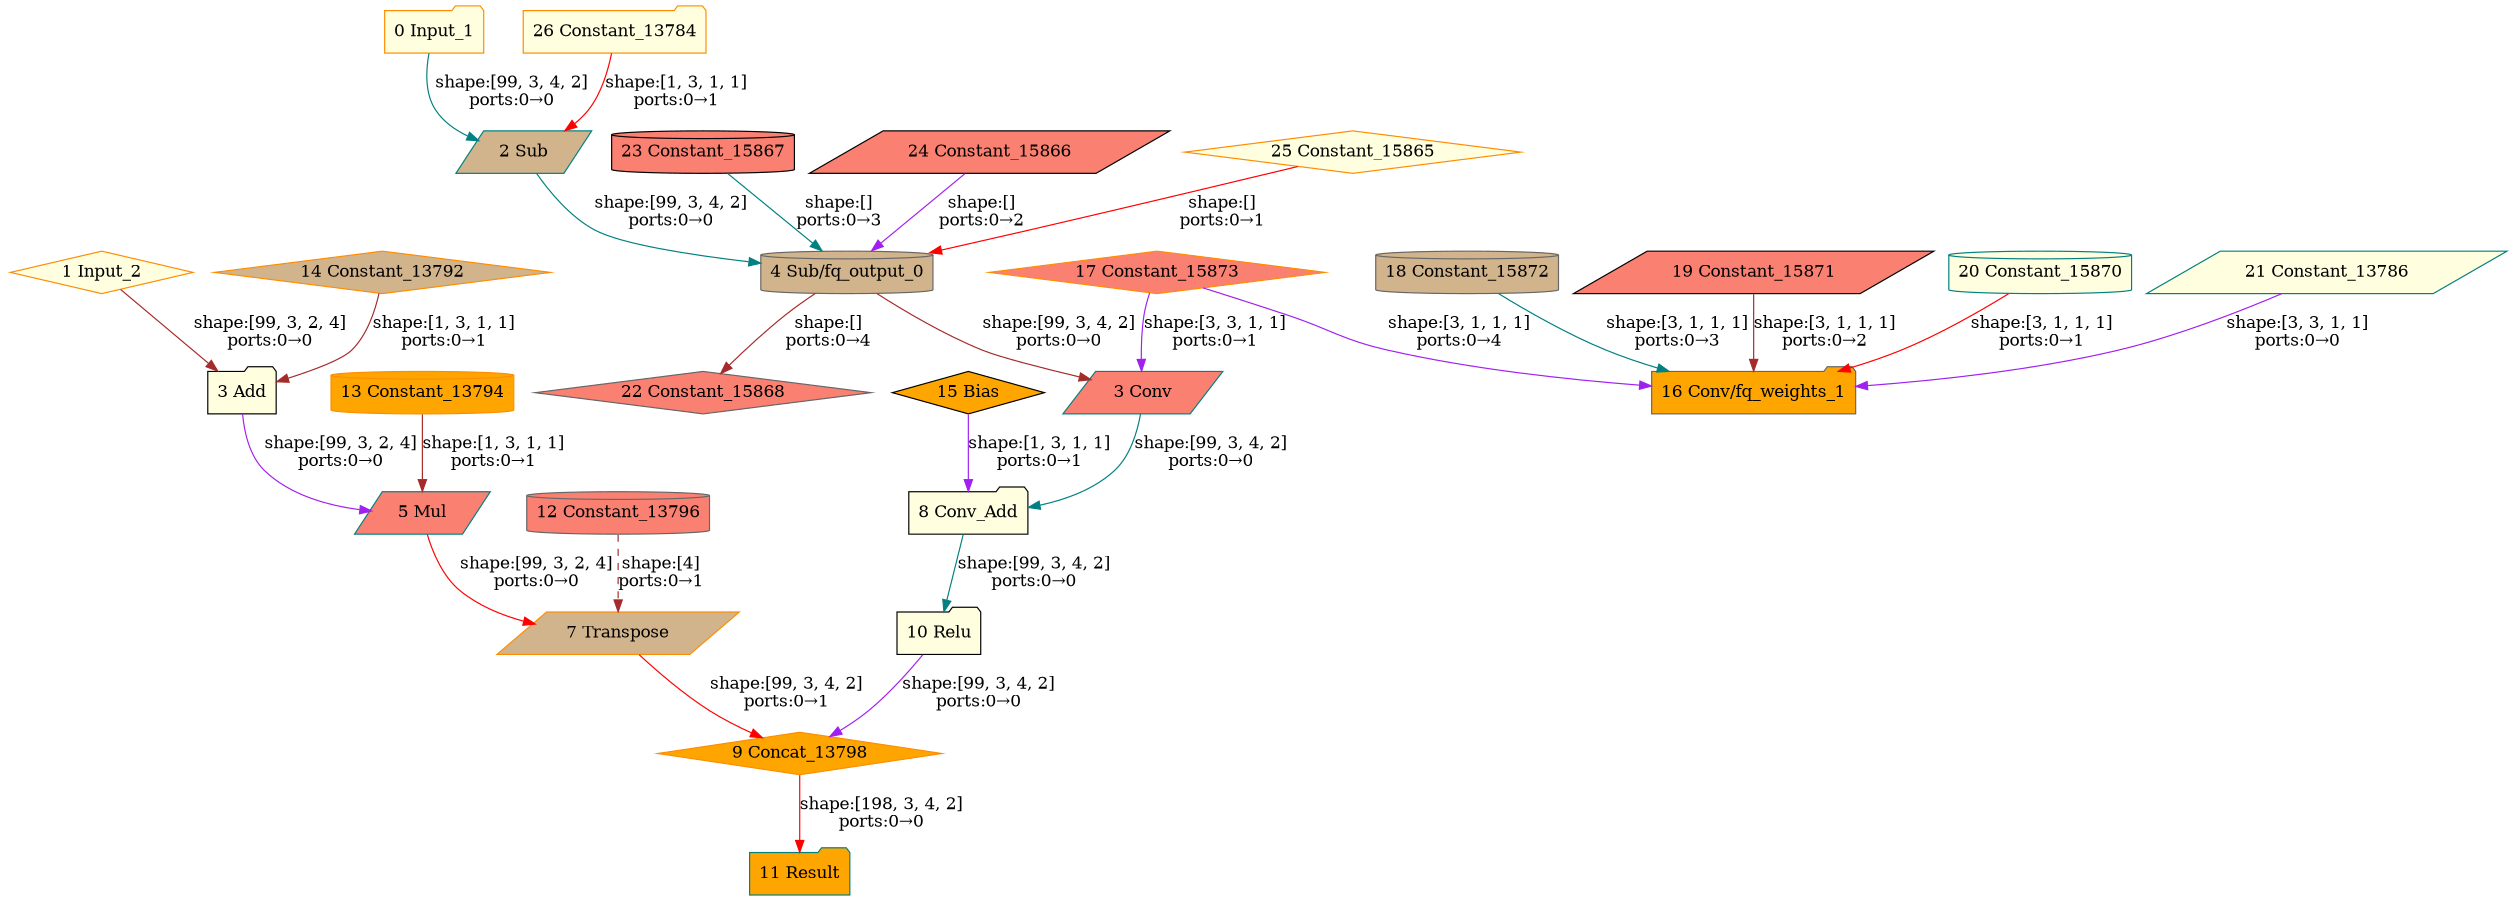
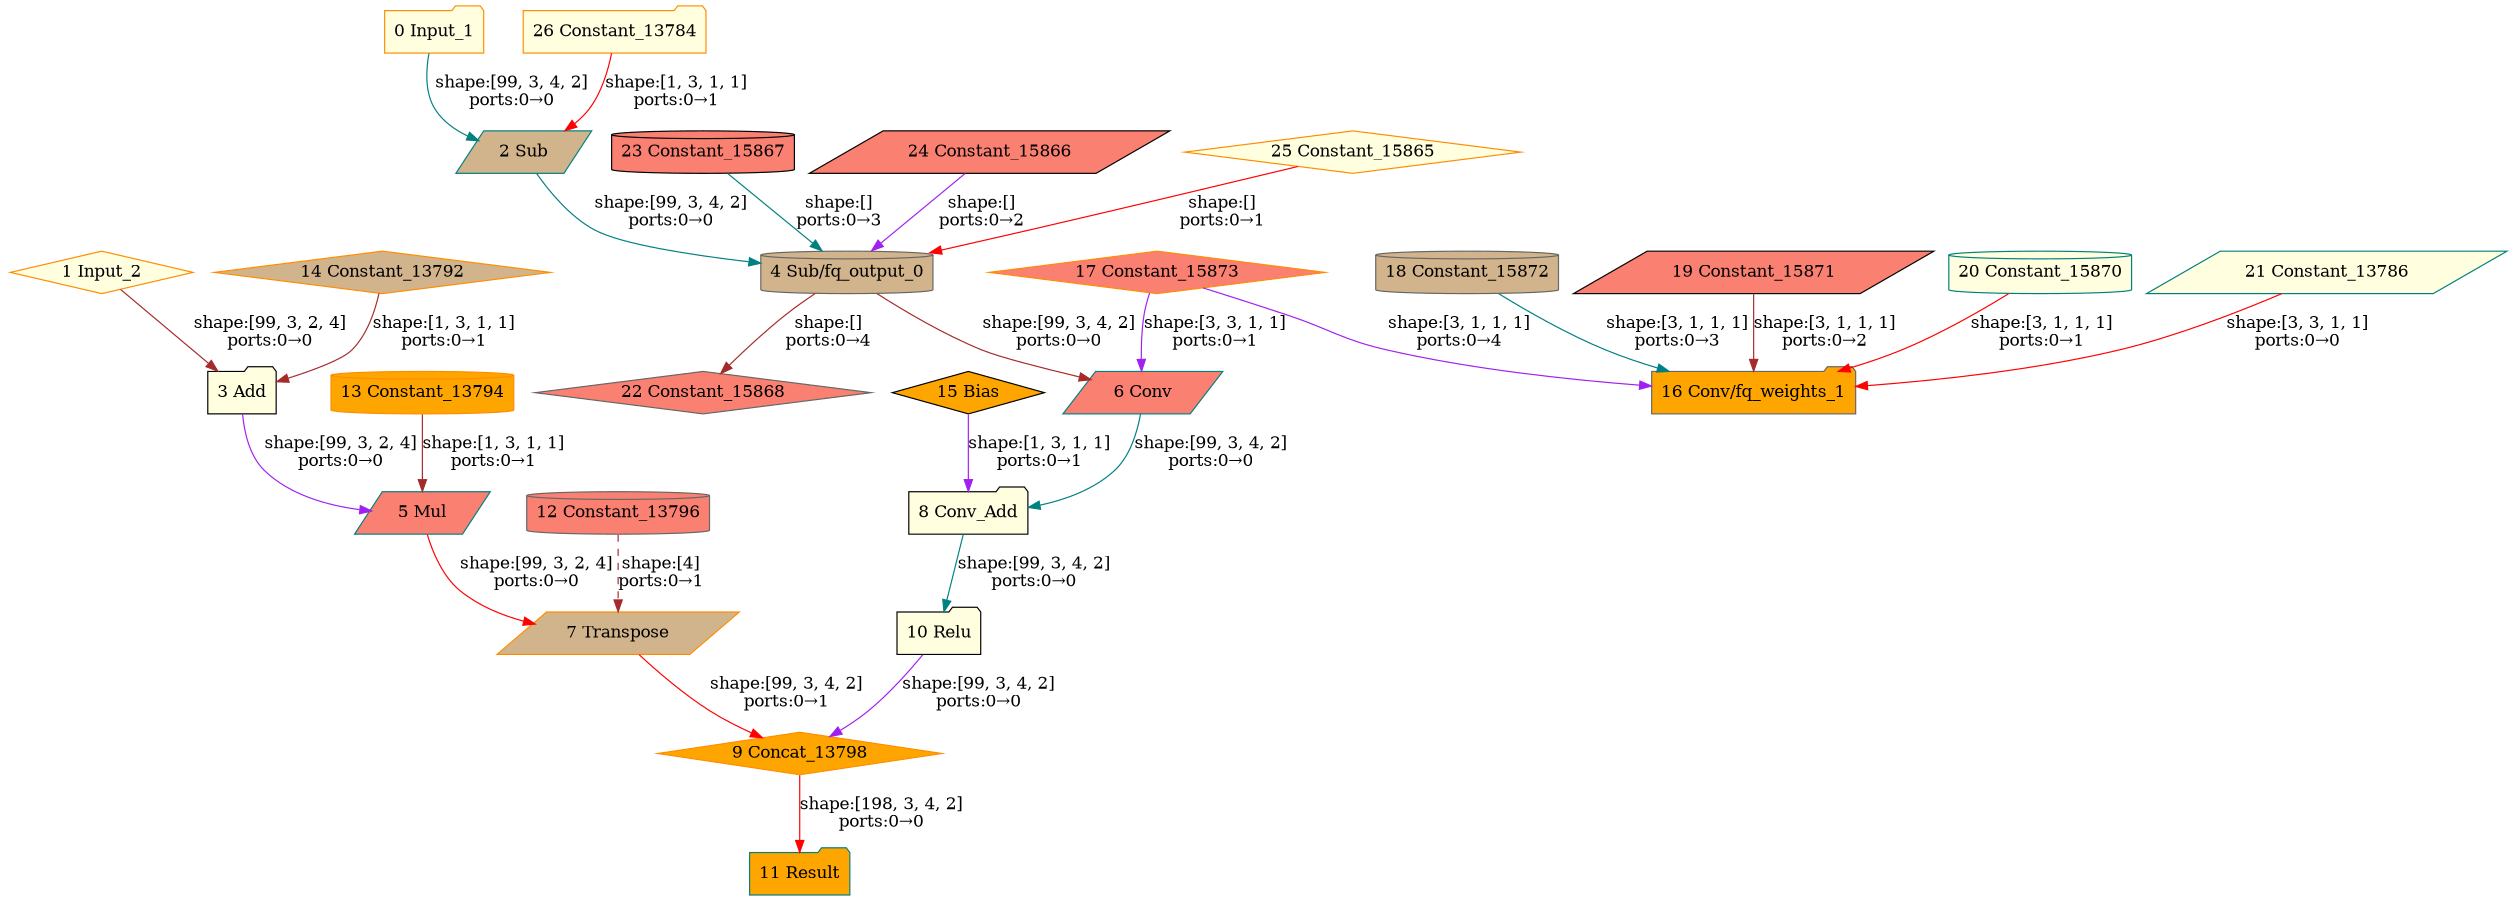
(2079, 359) -> (2079, 359)
(1143, 393) -> (1143, 393)
